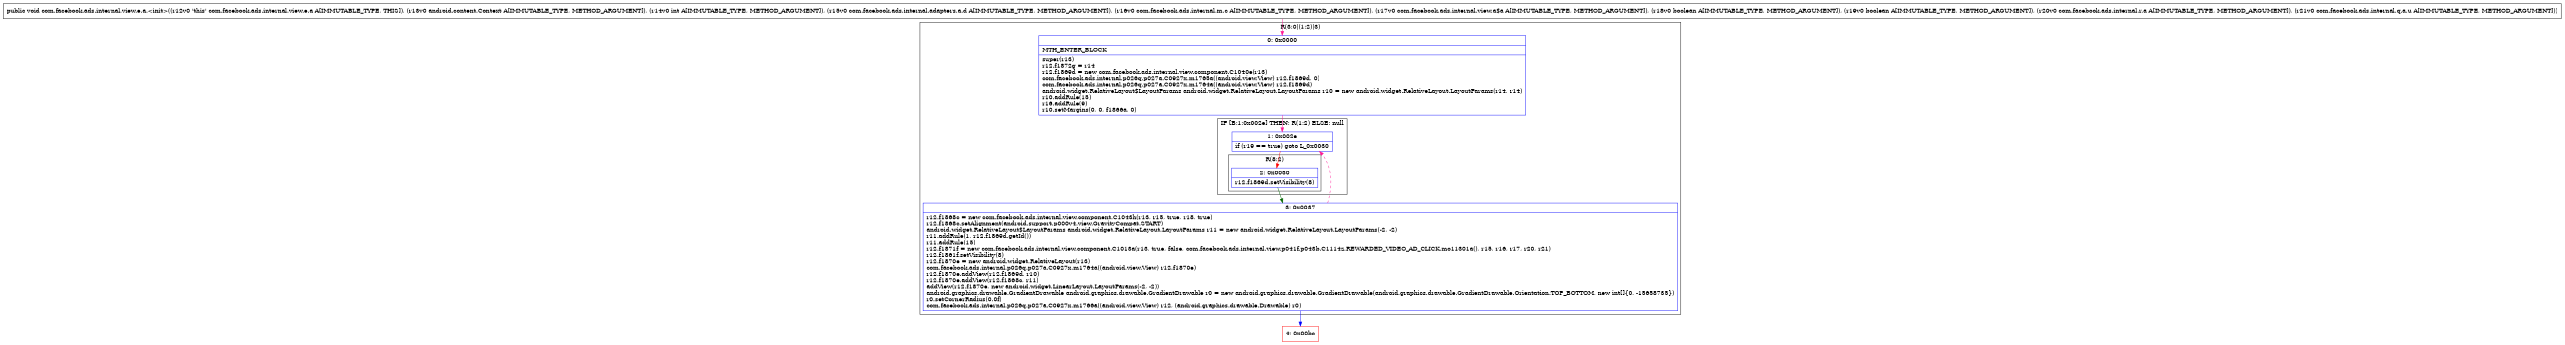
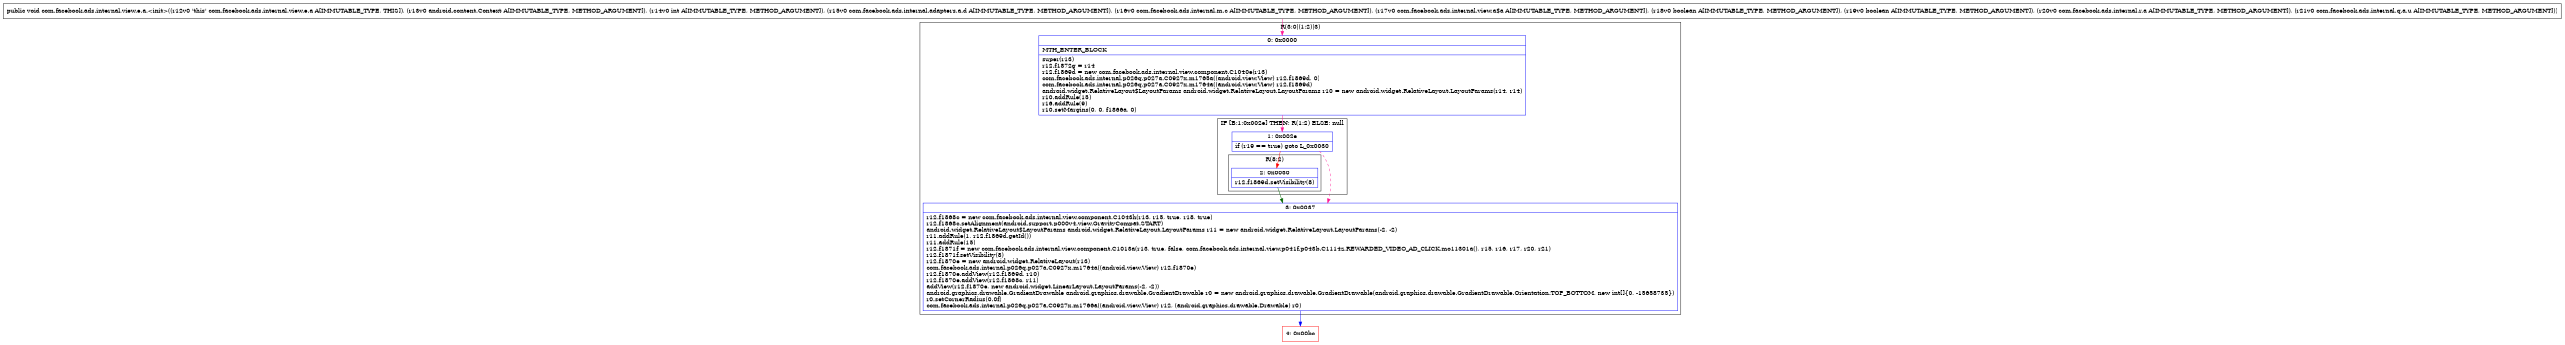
(1331, 178) -> (1330, 174)
(965, 255) -> (965, 255)
